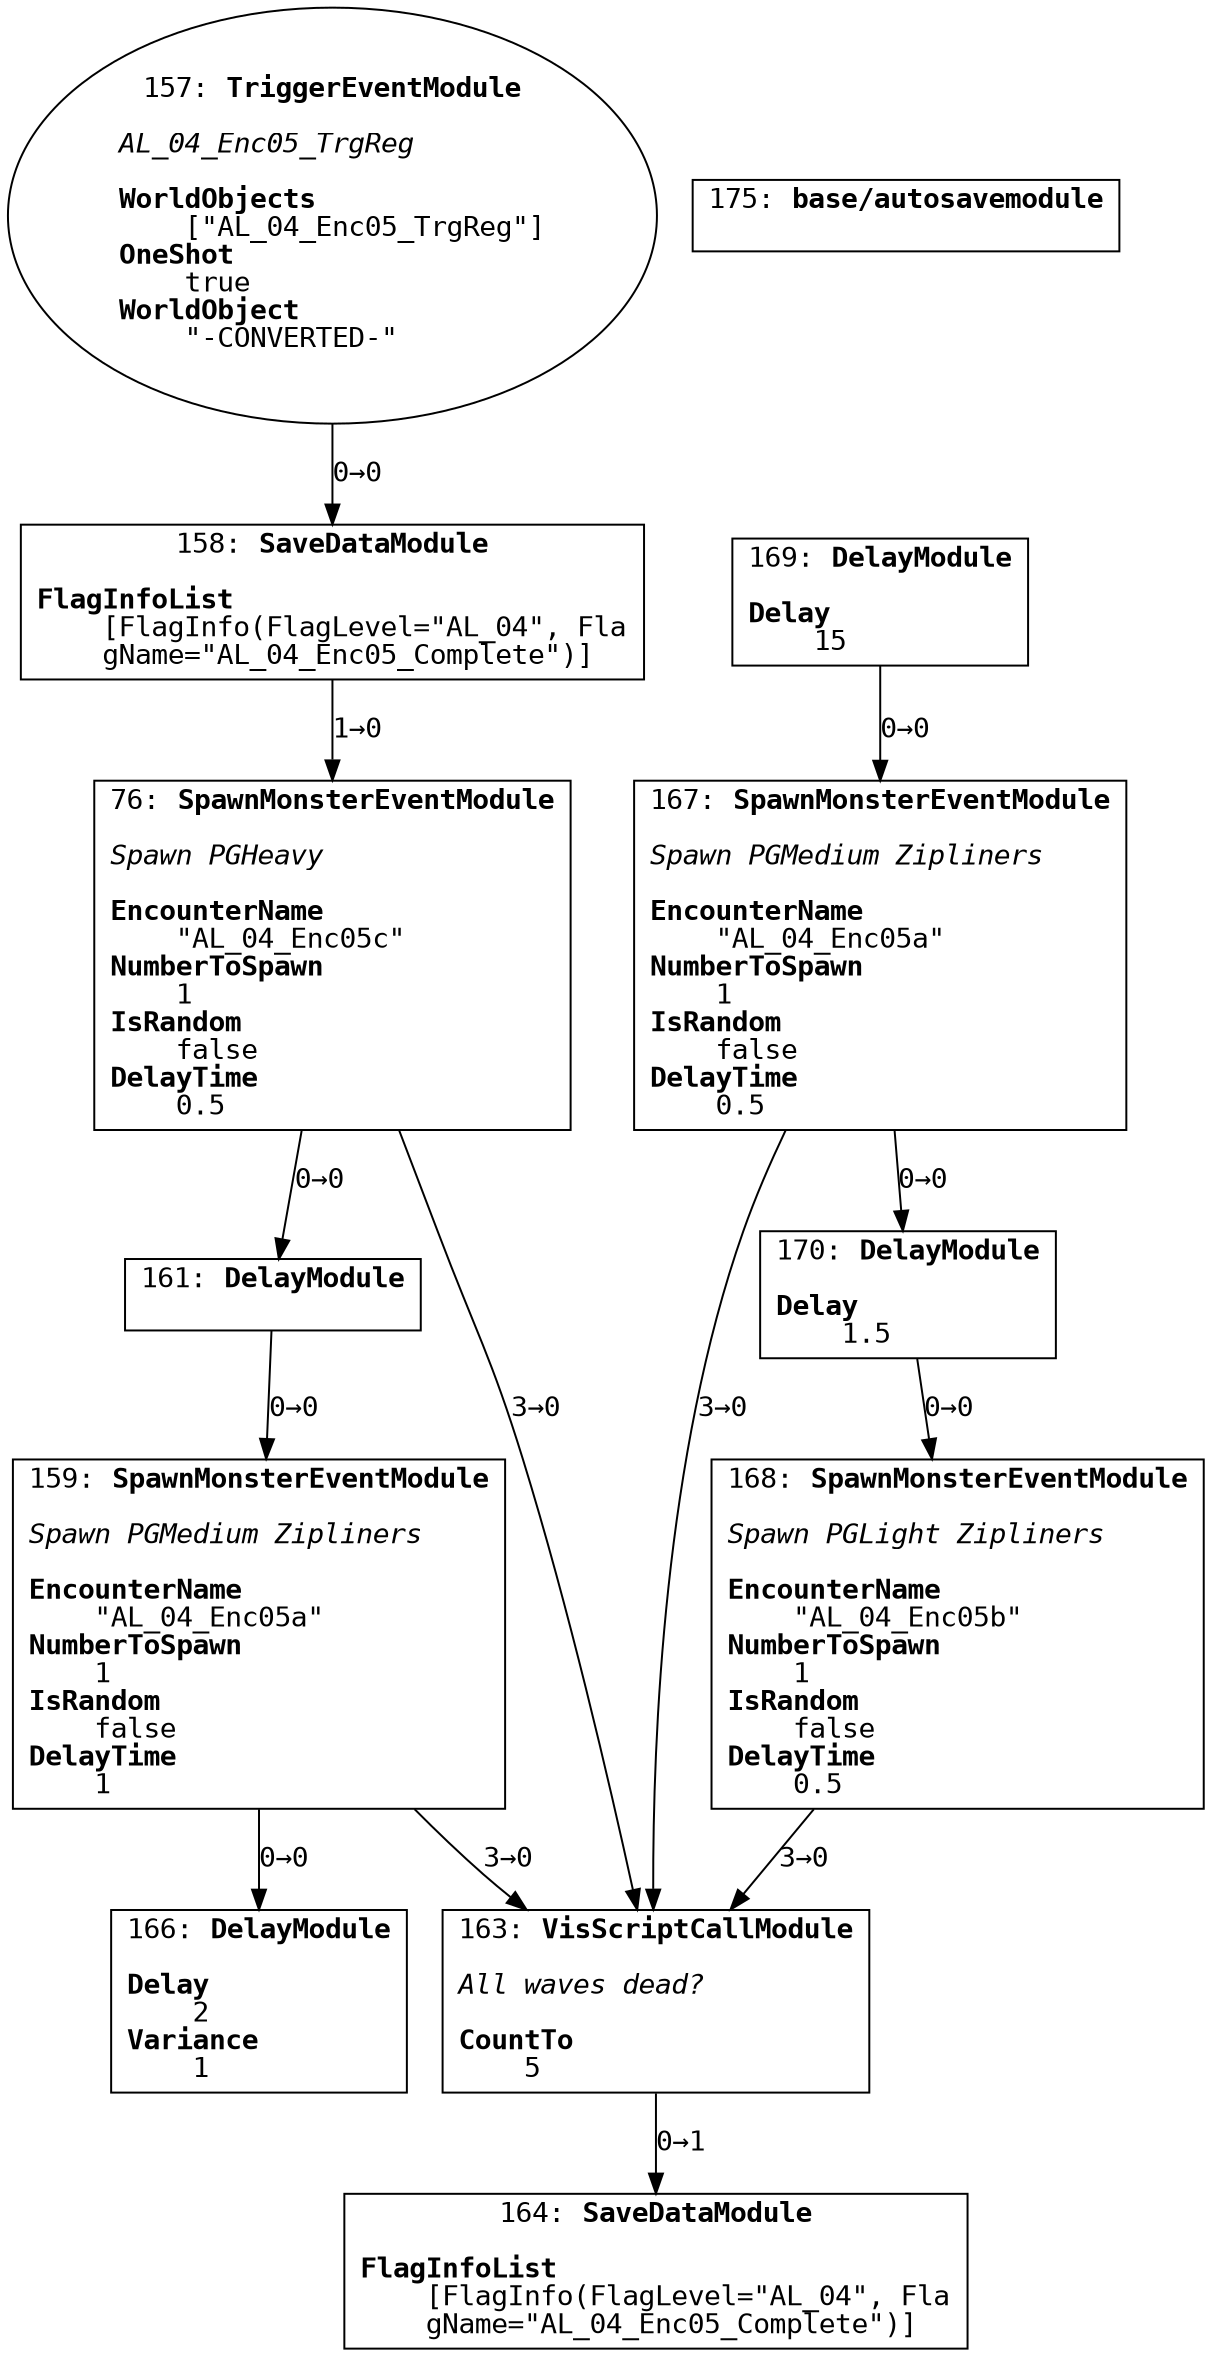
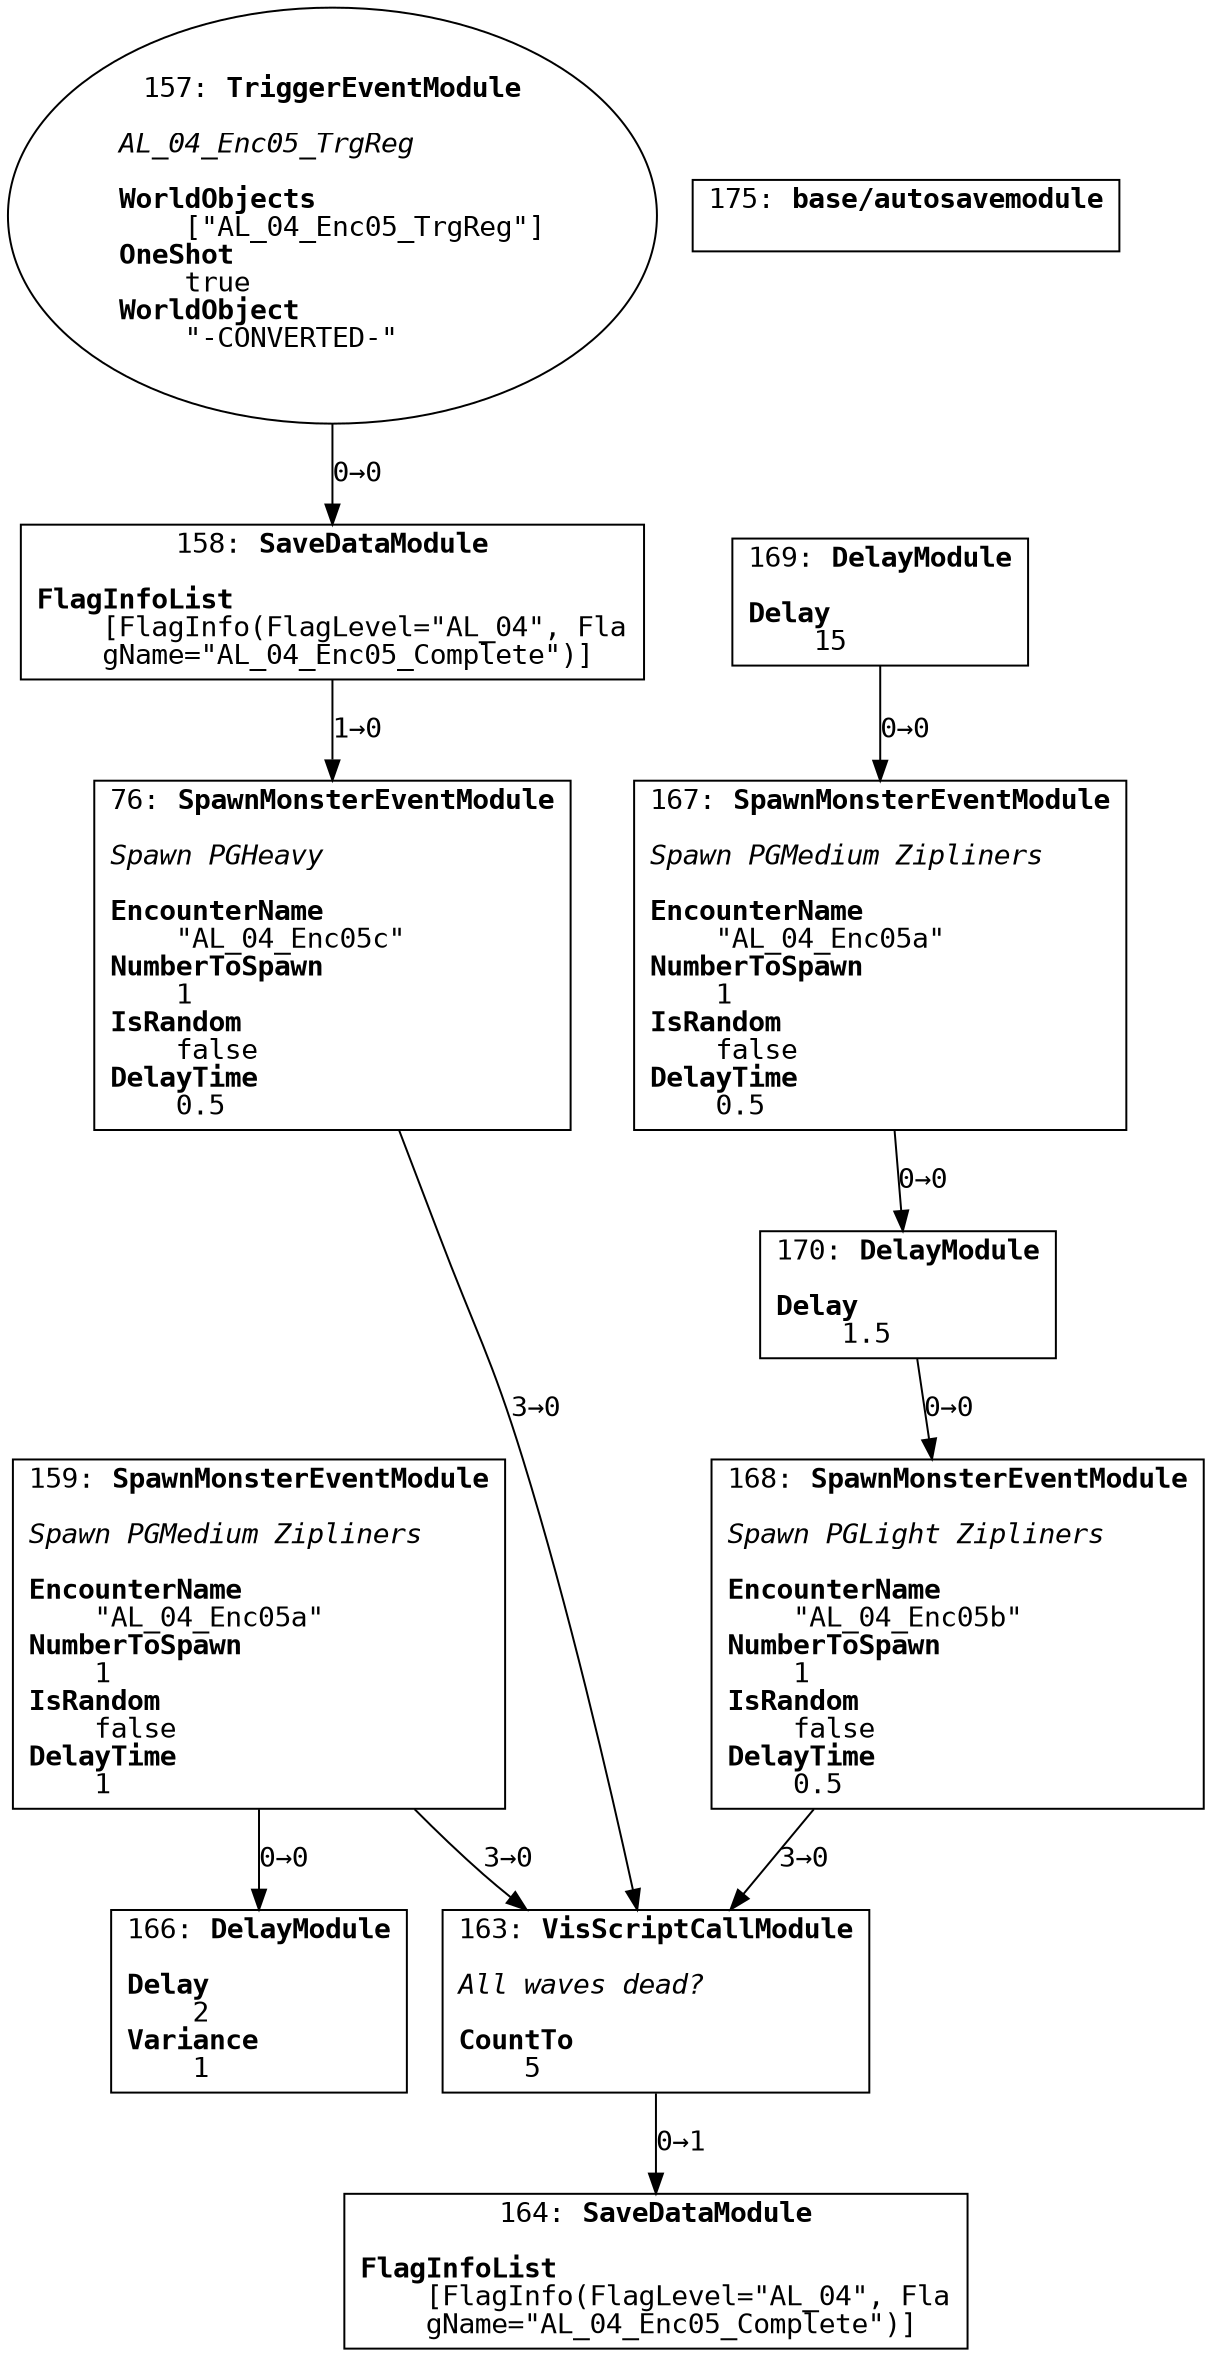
(273, 1295) -> none
(679, 1502) -> none
